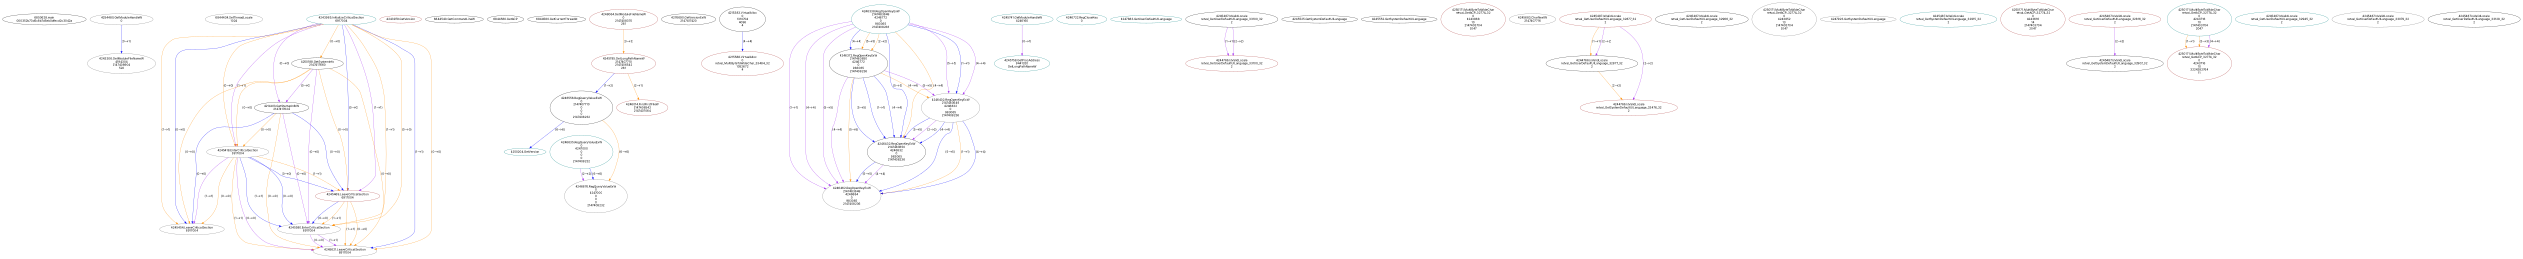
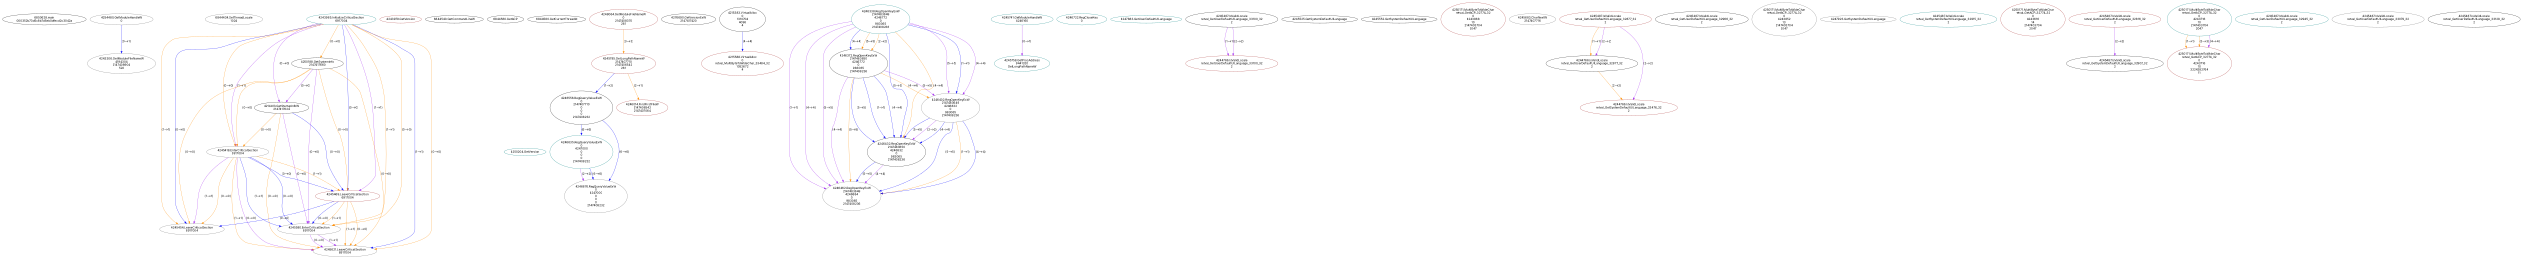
(548, 134) -> (581, 129)
(200, 141) -> (279, 217)
(619, 148) -> (619, 148)
